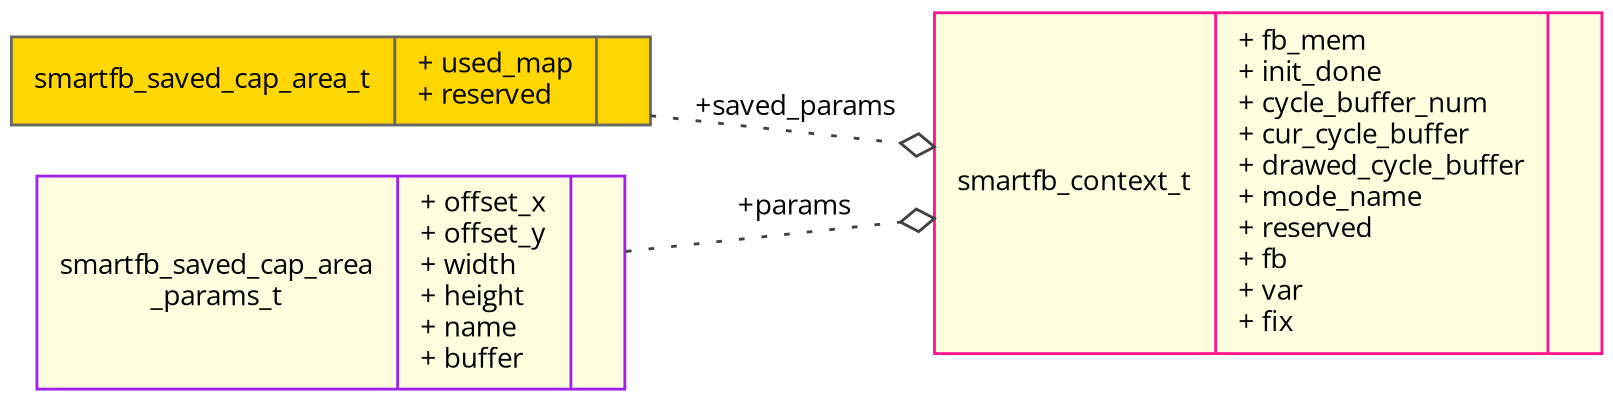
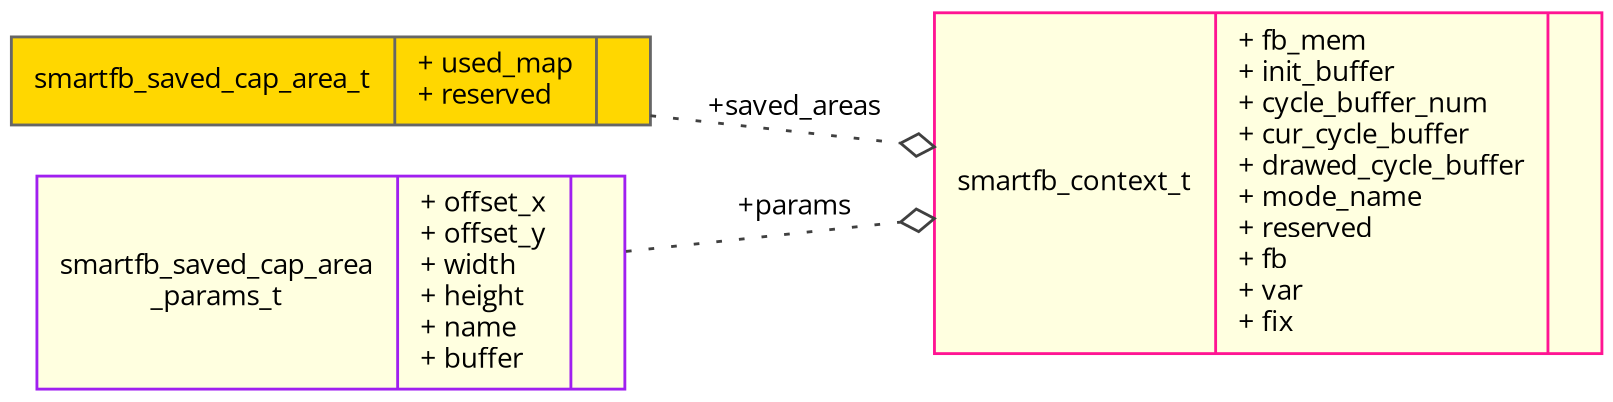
(1311, 72) -> (1316, 72)
(792, 108) -> (792, 108)
